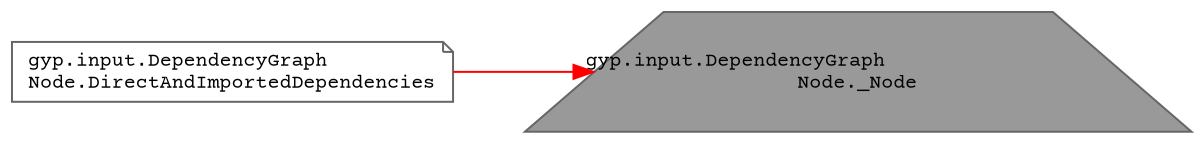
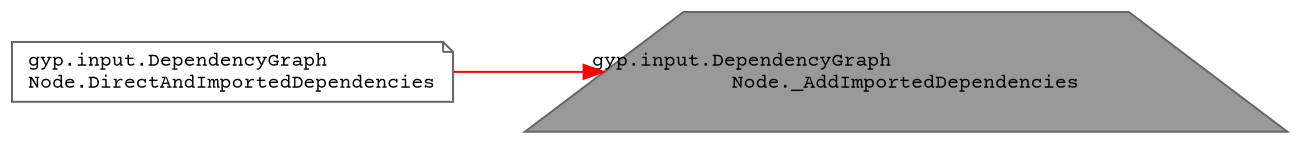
(858, 72) -> (906, 72)
